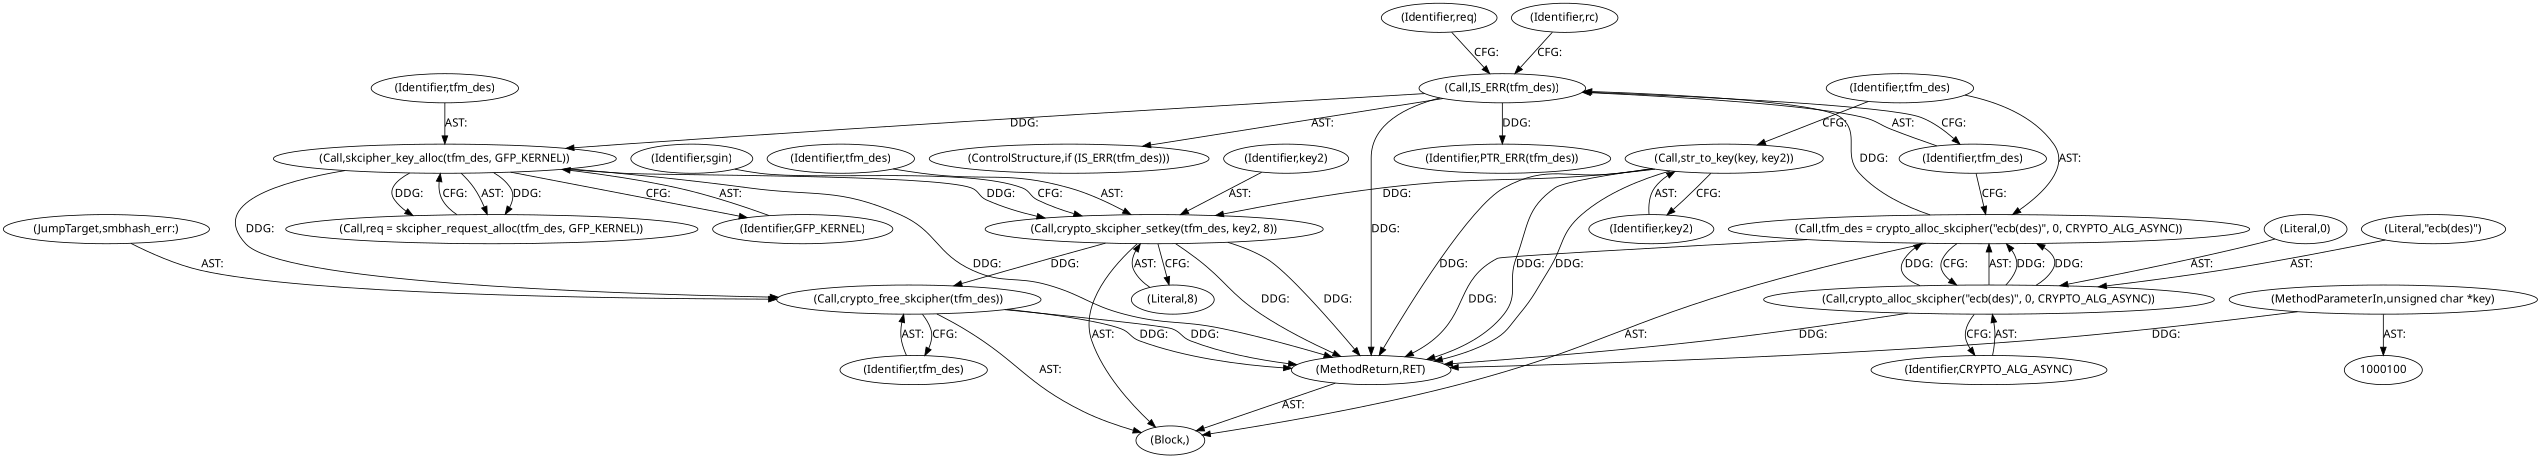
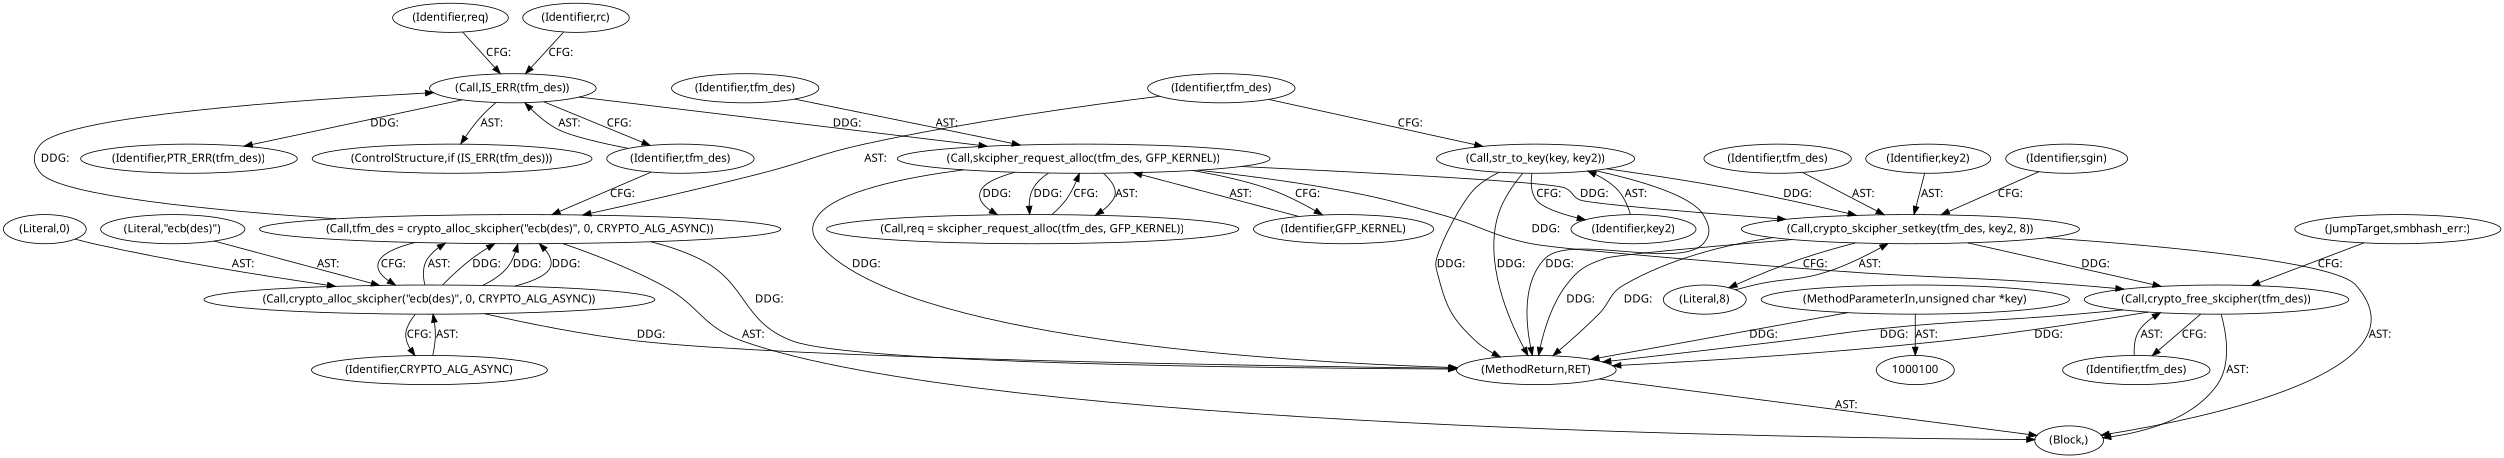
(445, 159) -> (1084, 159)
(1371, 203) -> none
(214, 264) -> (2332, 264)
